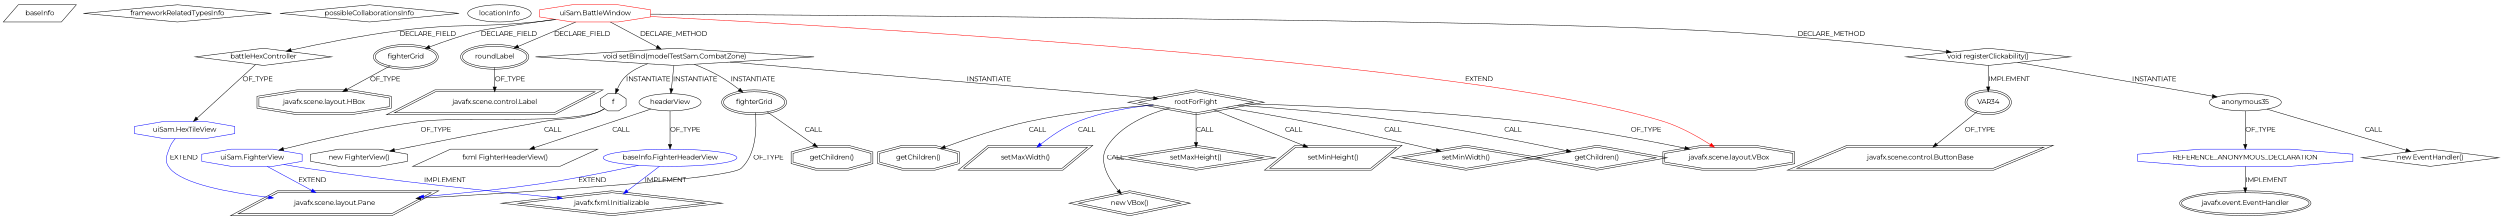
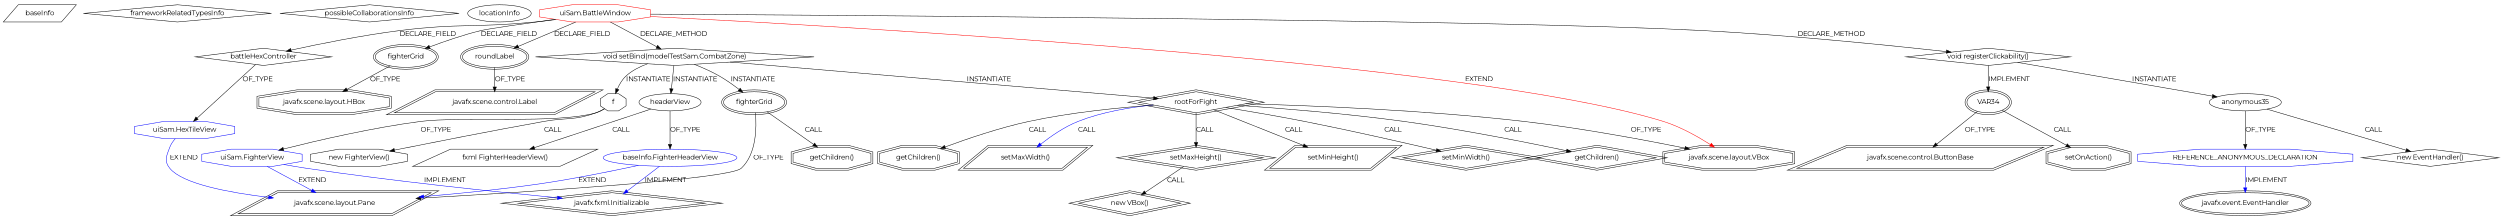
(1116, 136) -> (1165, 179)
none -> (2089, 158)
(2245, 177) -> (2245, 177)
